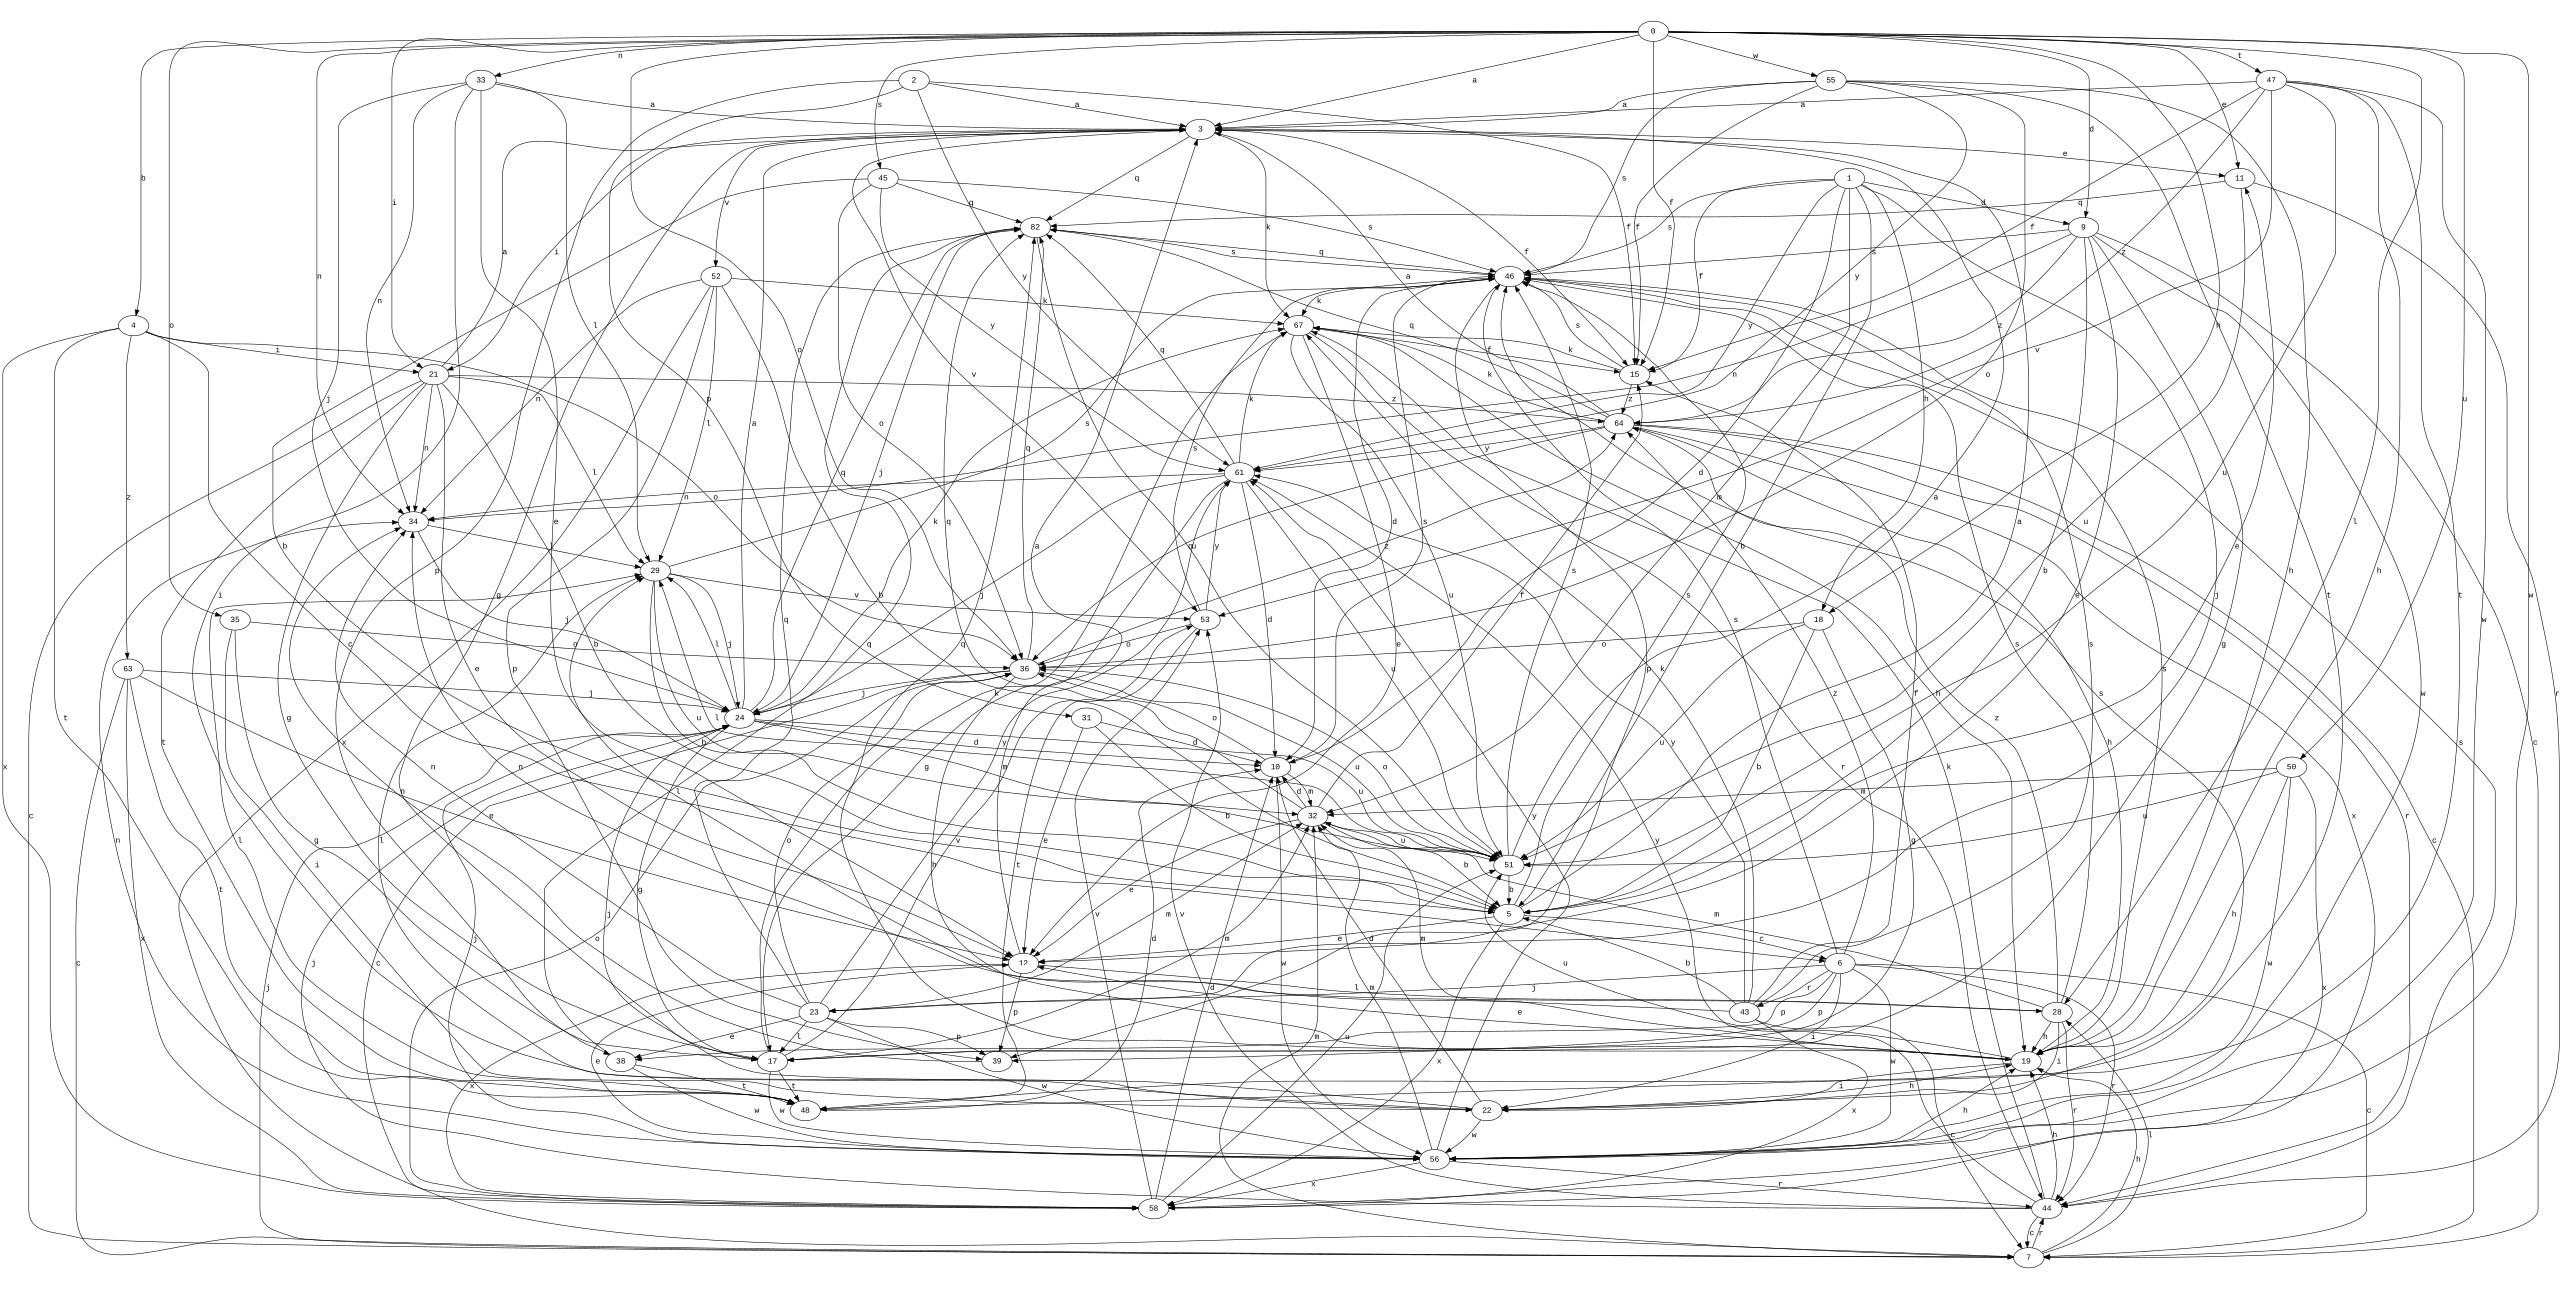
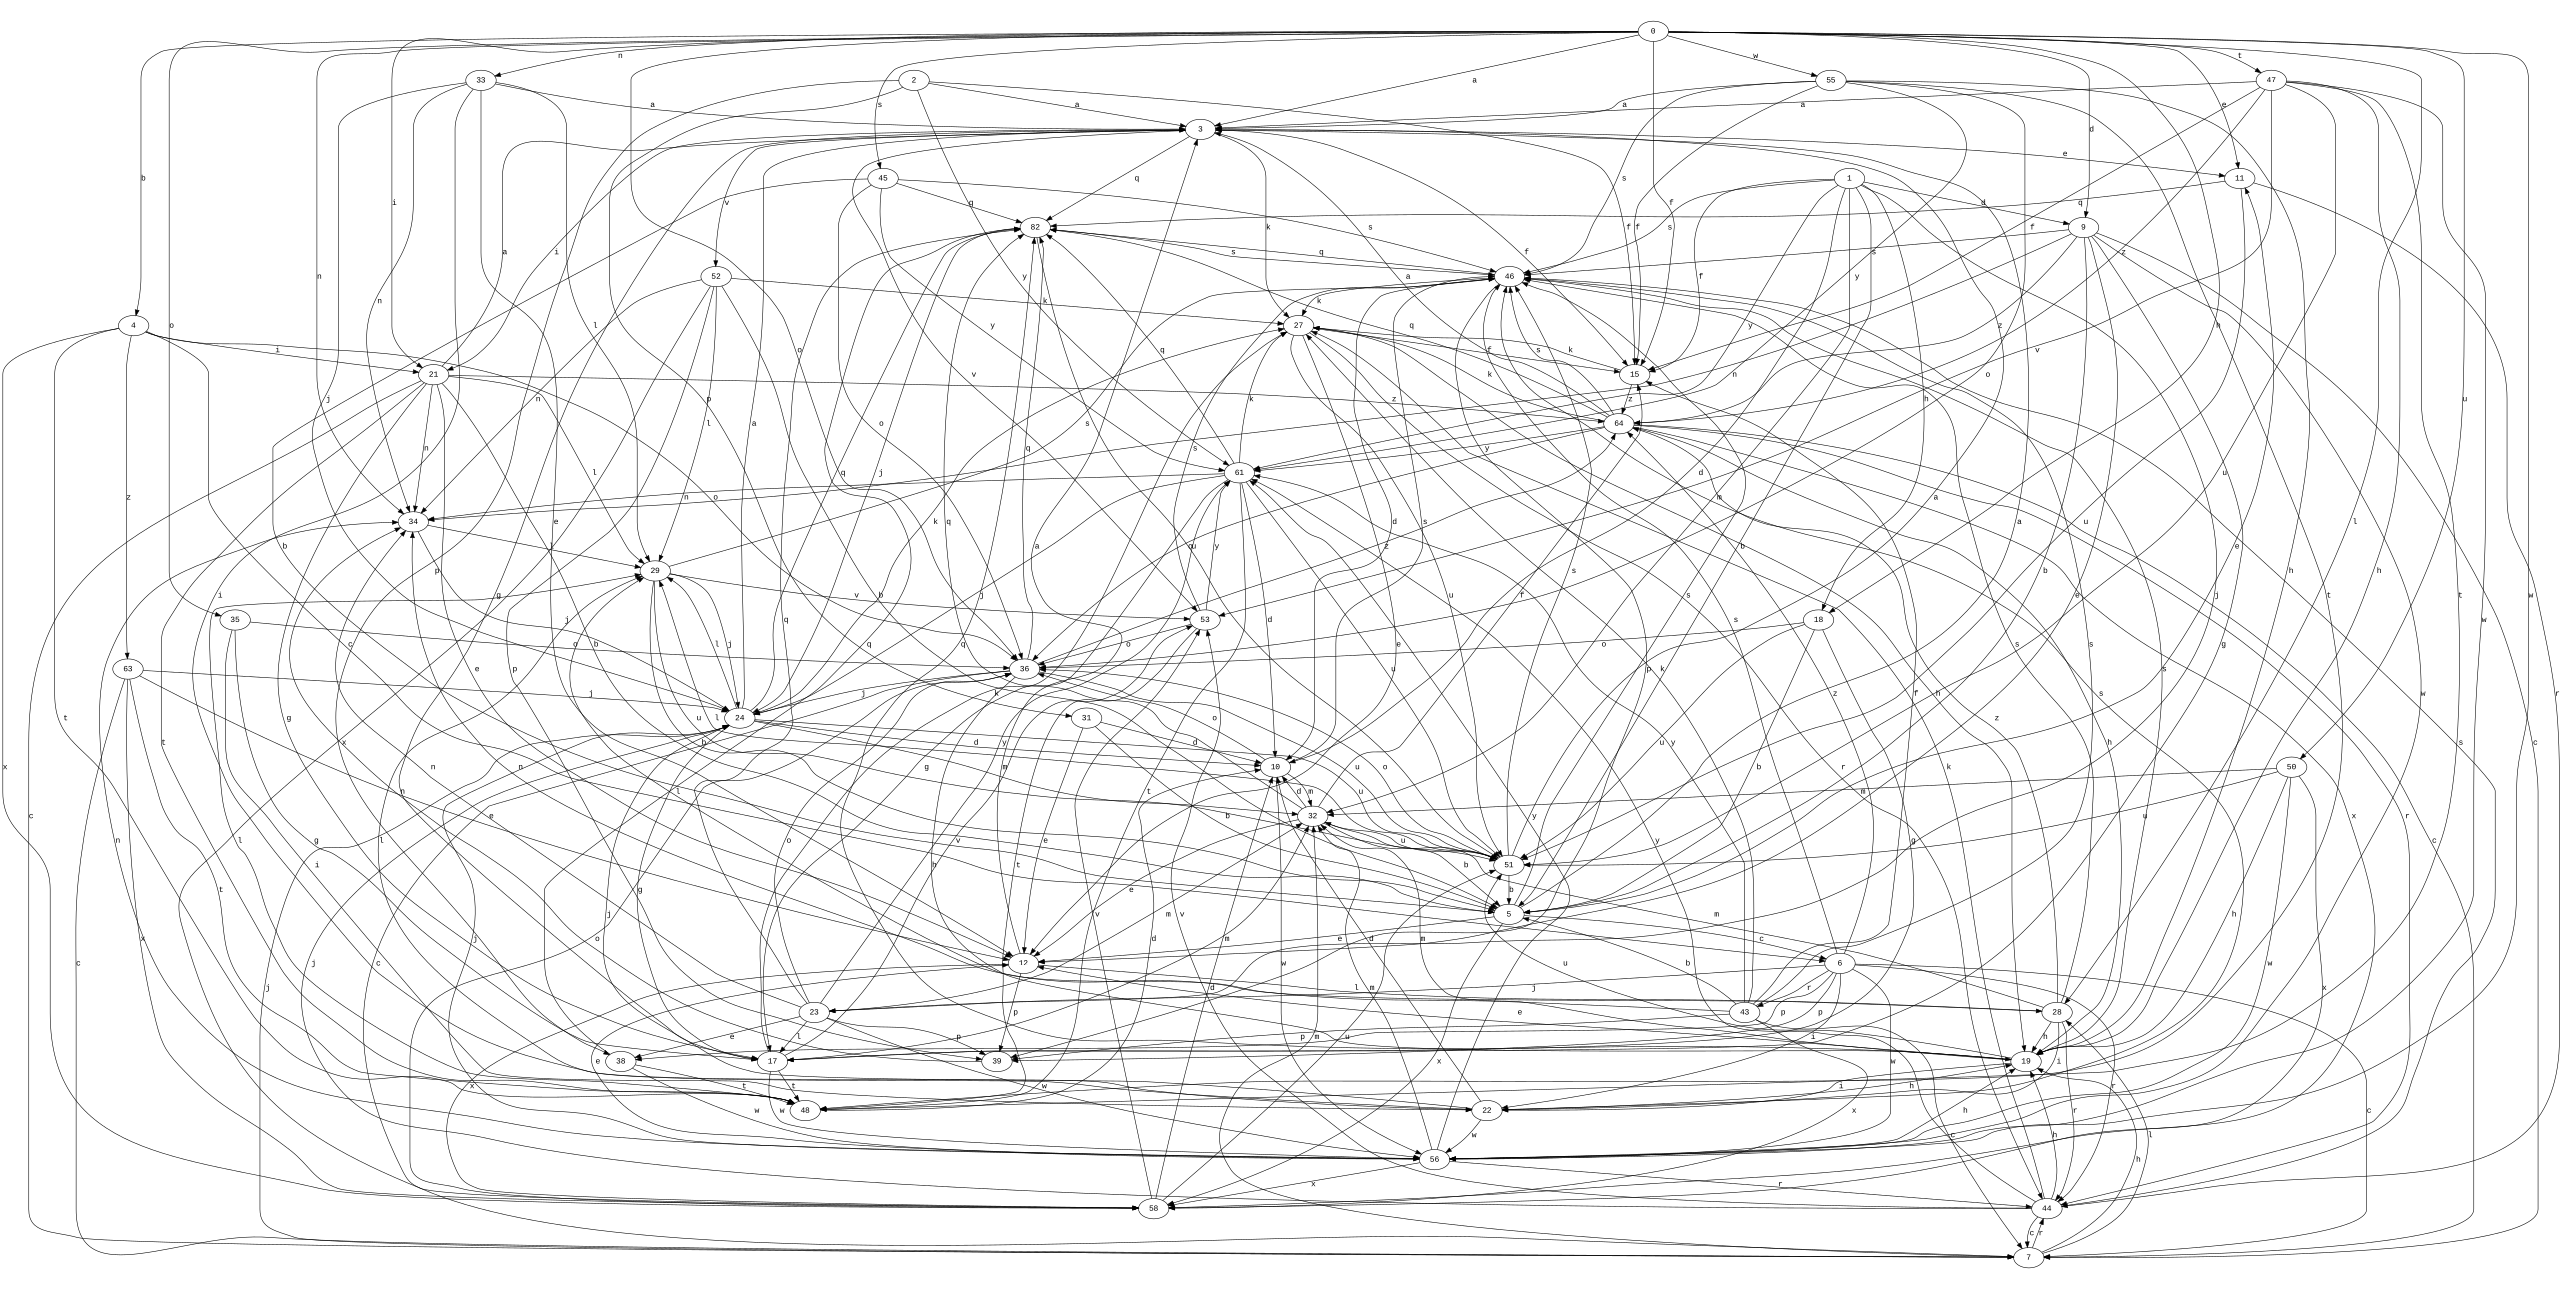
(1299, 326) -> (1299, 326)
(1571, 330) -> (1540, 357)
none -> (1098, 901)
none -> (1373, 1029)
